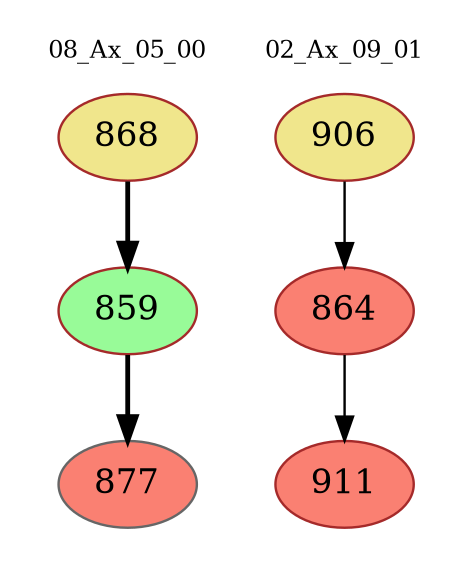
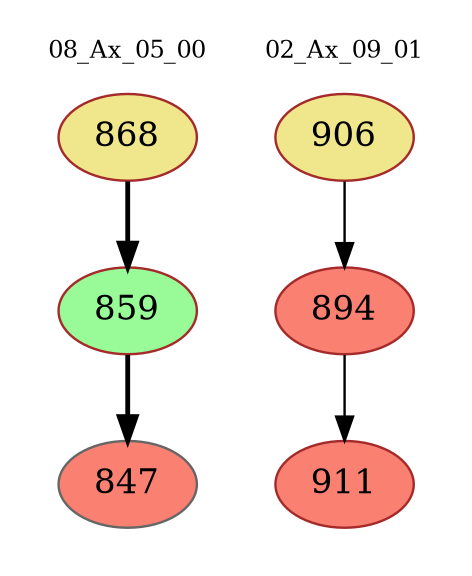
(345, 311) -> (345, 311)
(128, 484) -> (128, 484)
